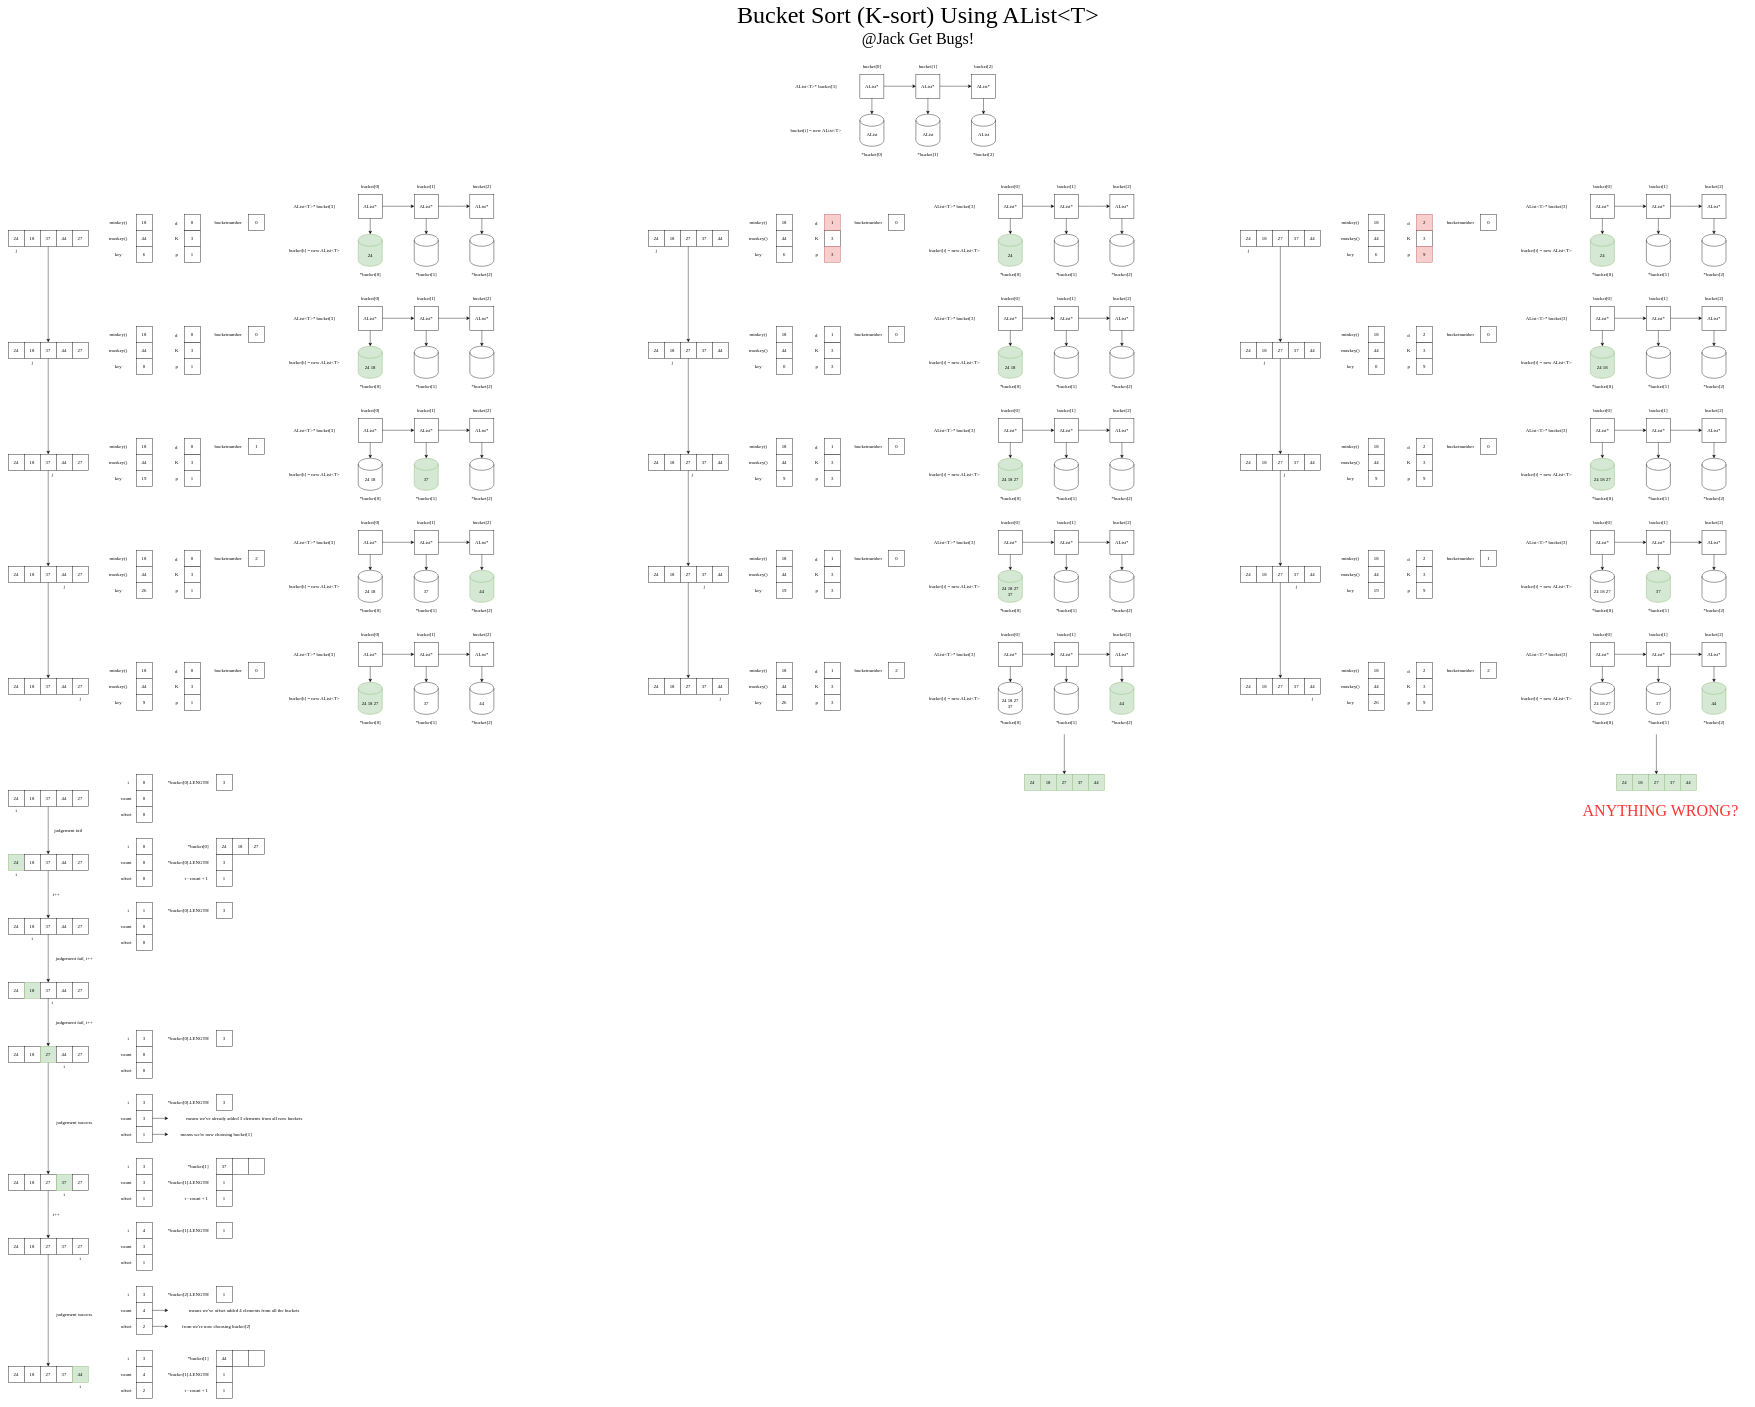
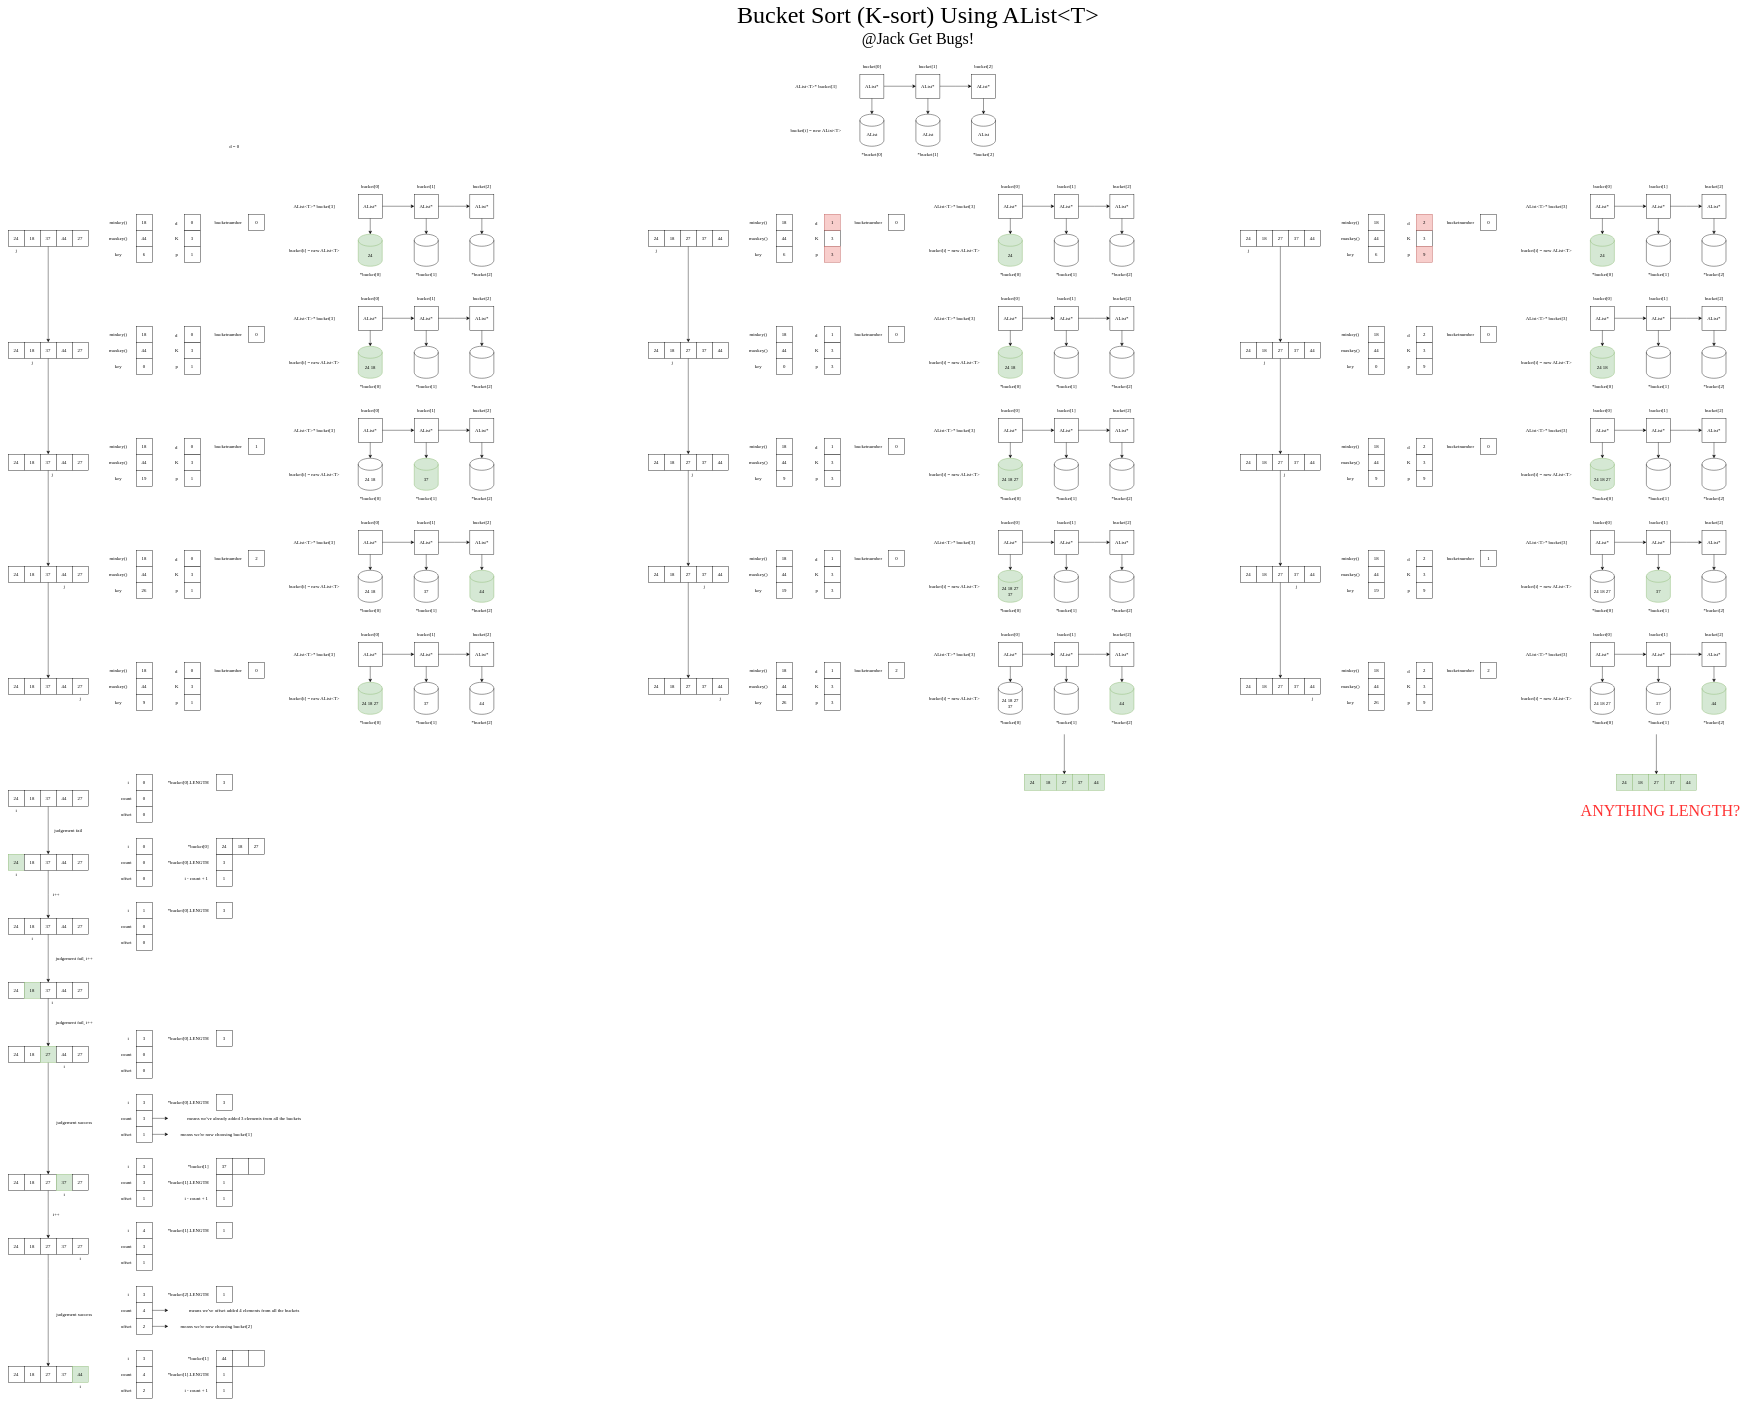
none -> (234, 146)
(1660, 810) -> (1660, 810)
(244, 1118) -> (244, 1118)
(216, 1326) -> (216, 1326)
